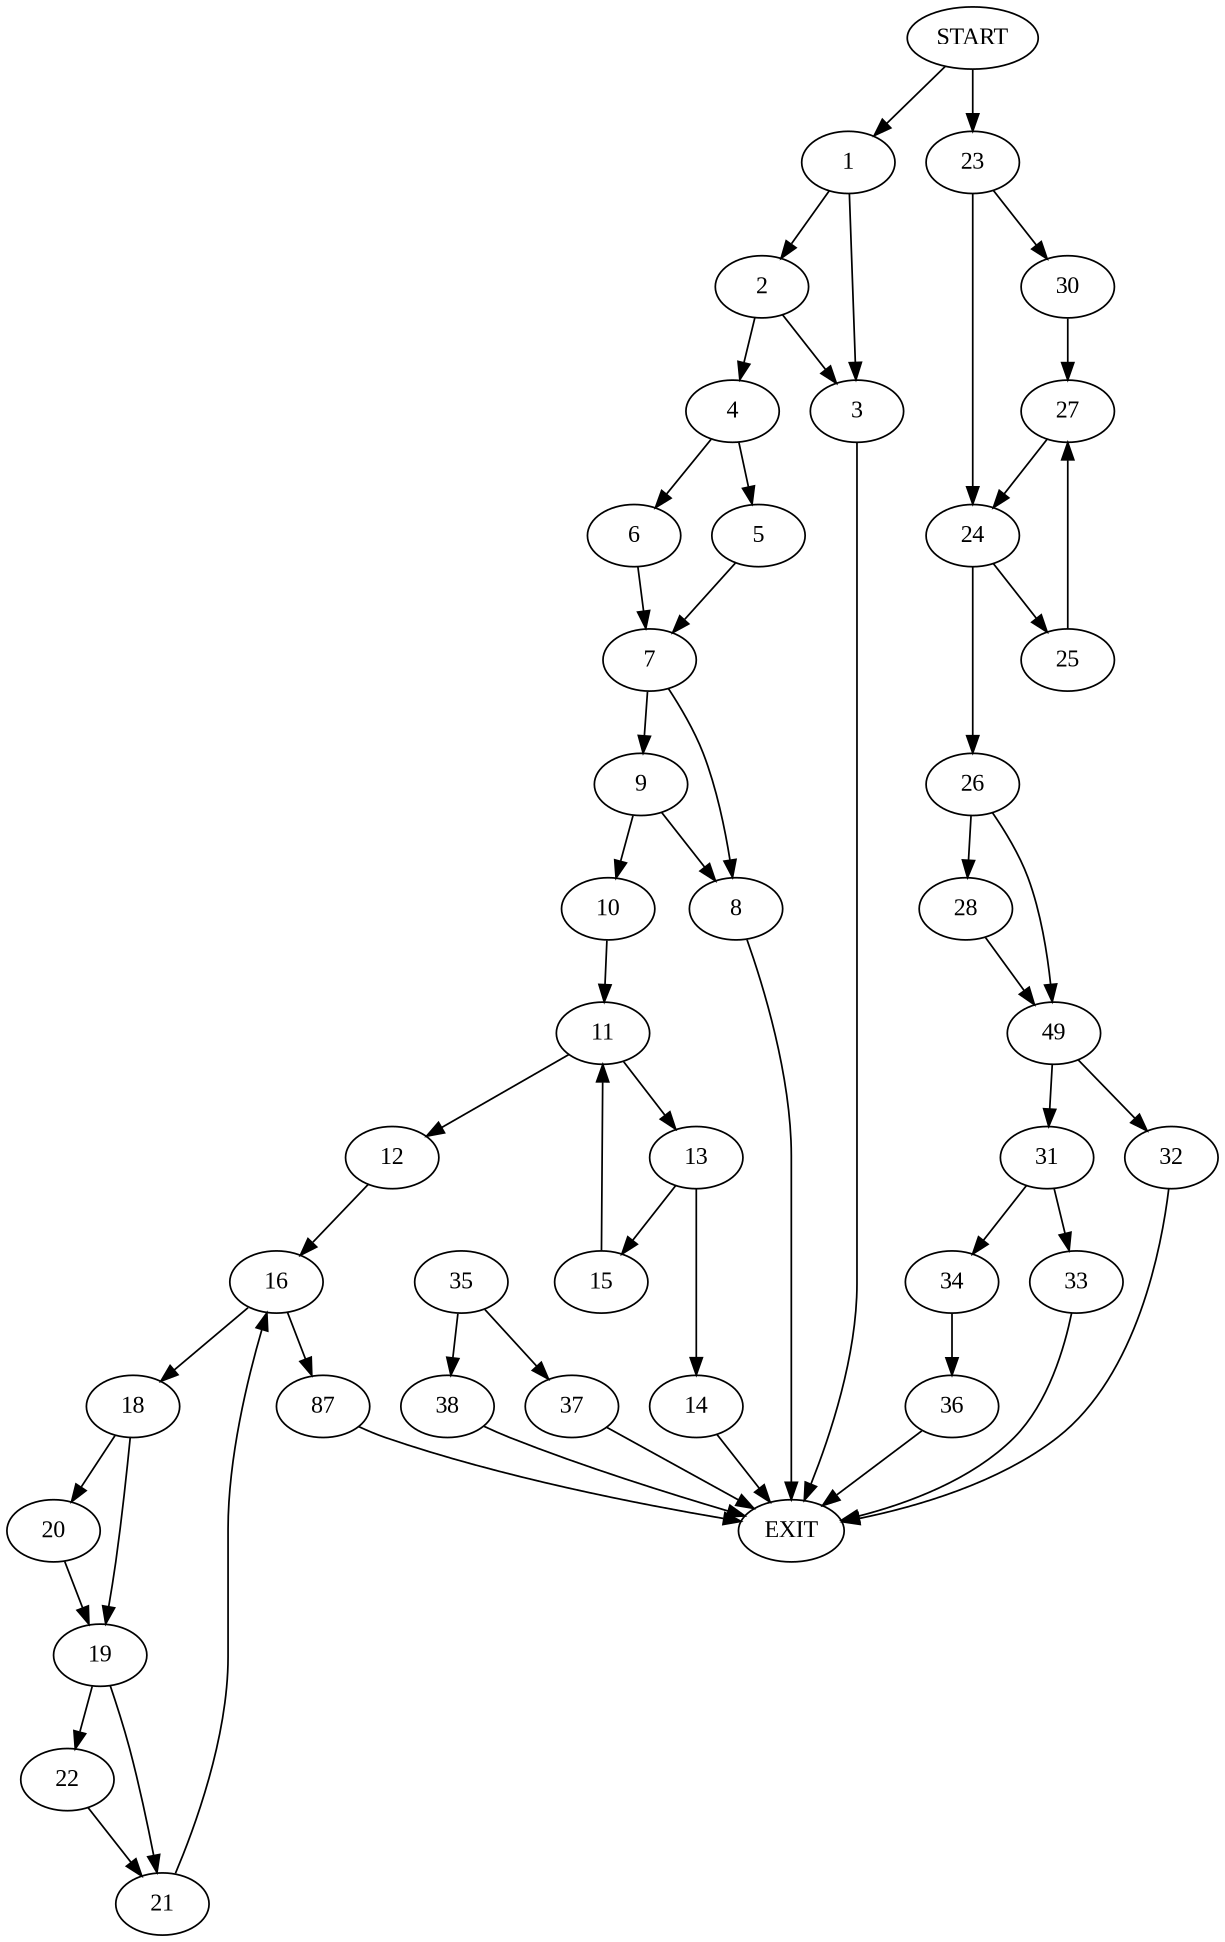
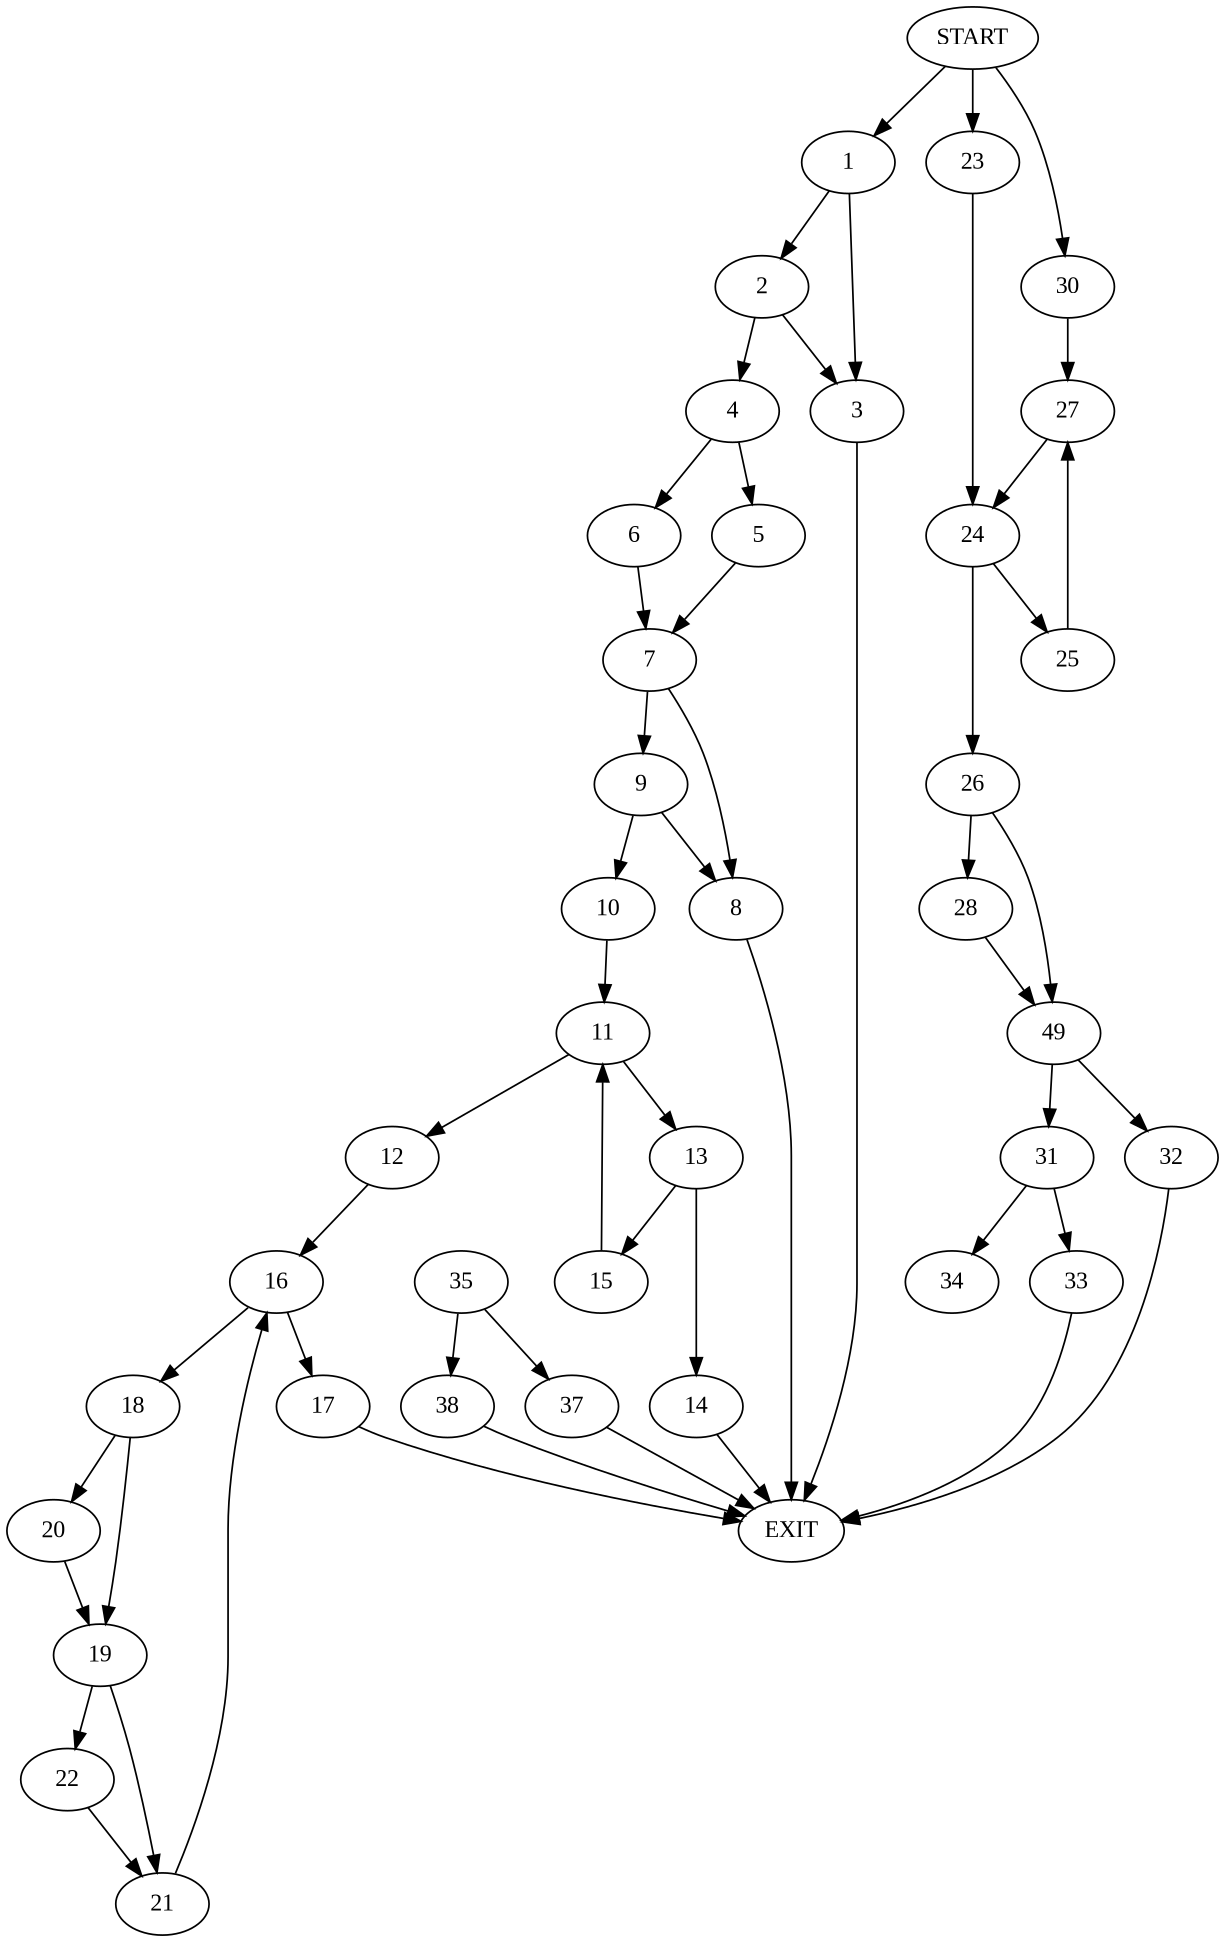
(1015, 218) -> (1041, 148)
(323, 1406) -> (323, 1406)
(952, 1406) -> none
